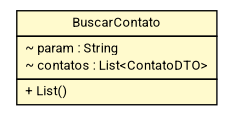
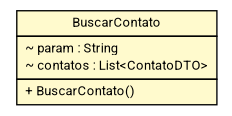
(47, 91) -> (81, 91)
